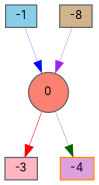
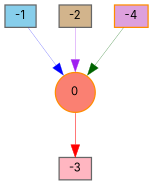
(76, 16) -> (75, 16)
(49, 92) -> (75, 92)
(62, 128) -> (109, 46)
